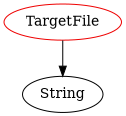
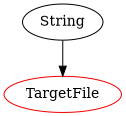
(63, 53) -> (63, 53)
